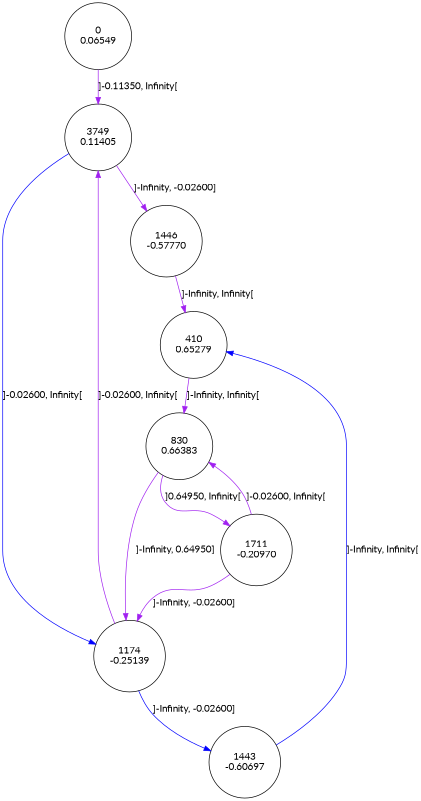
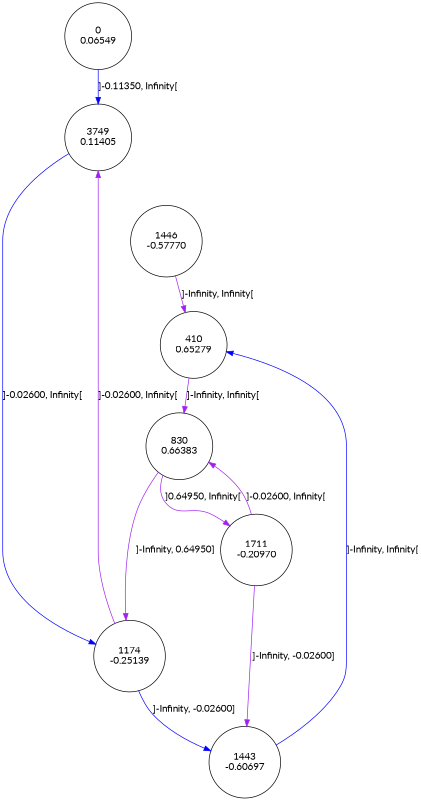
(98, 83) -> (98, 83)
(130, 186) -> none
(182, 590) -> (251, 653)
